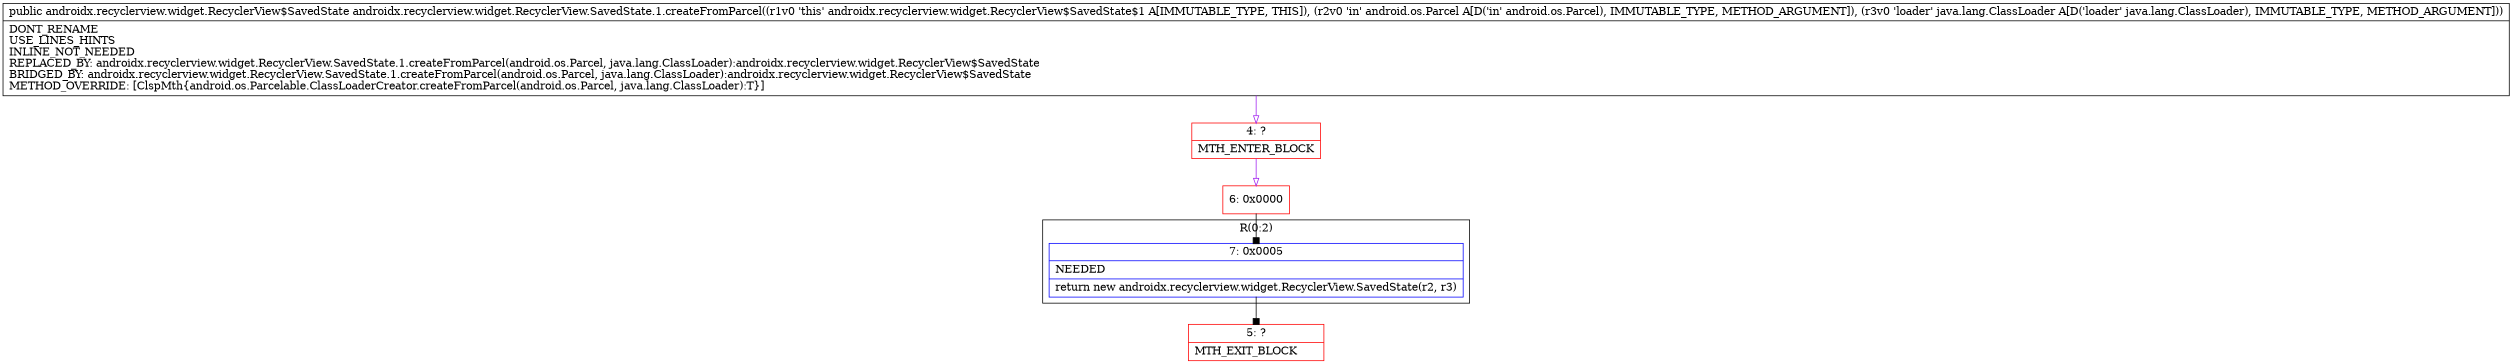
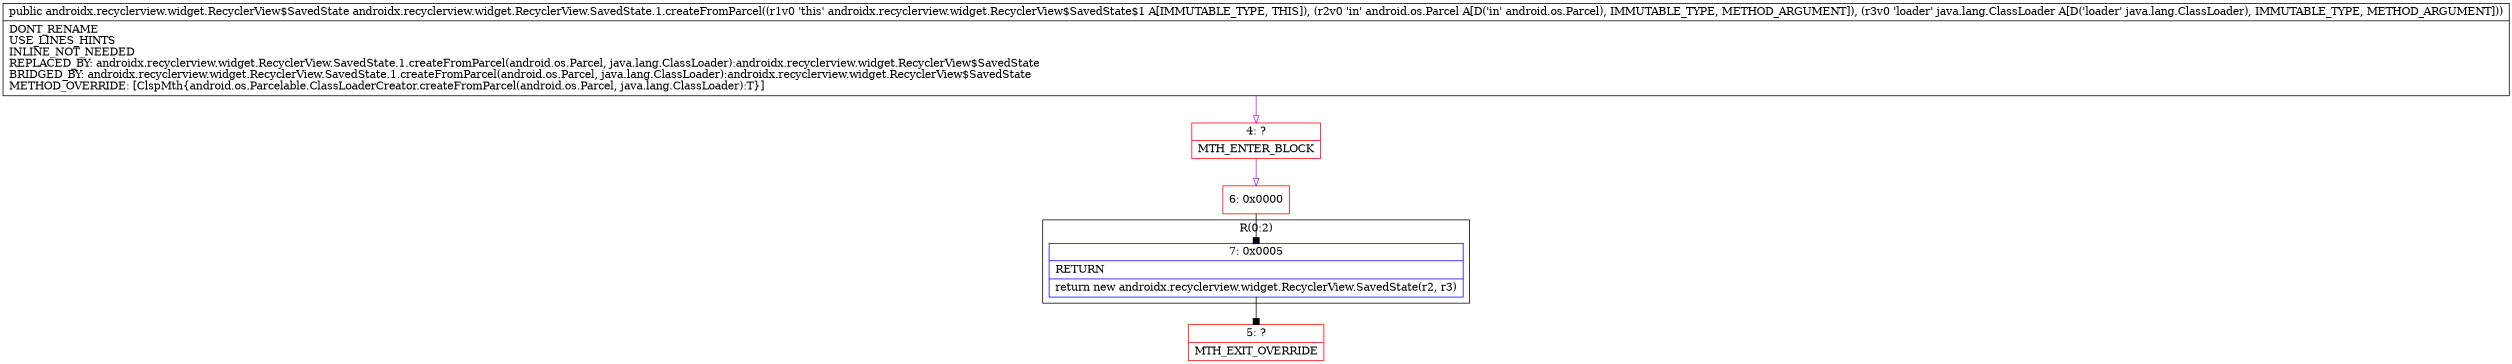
(1081, 269) -> (1080, 269)
(1246, 351) -> (1256, 351)
